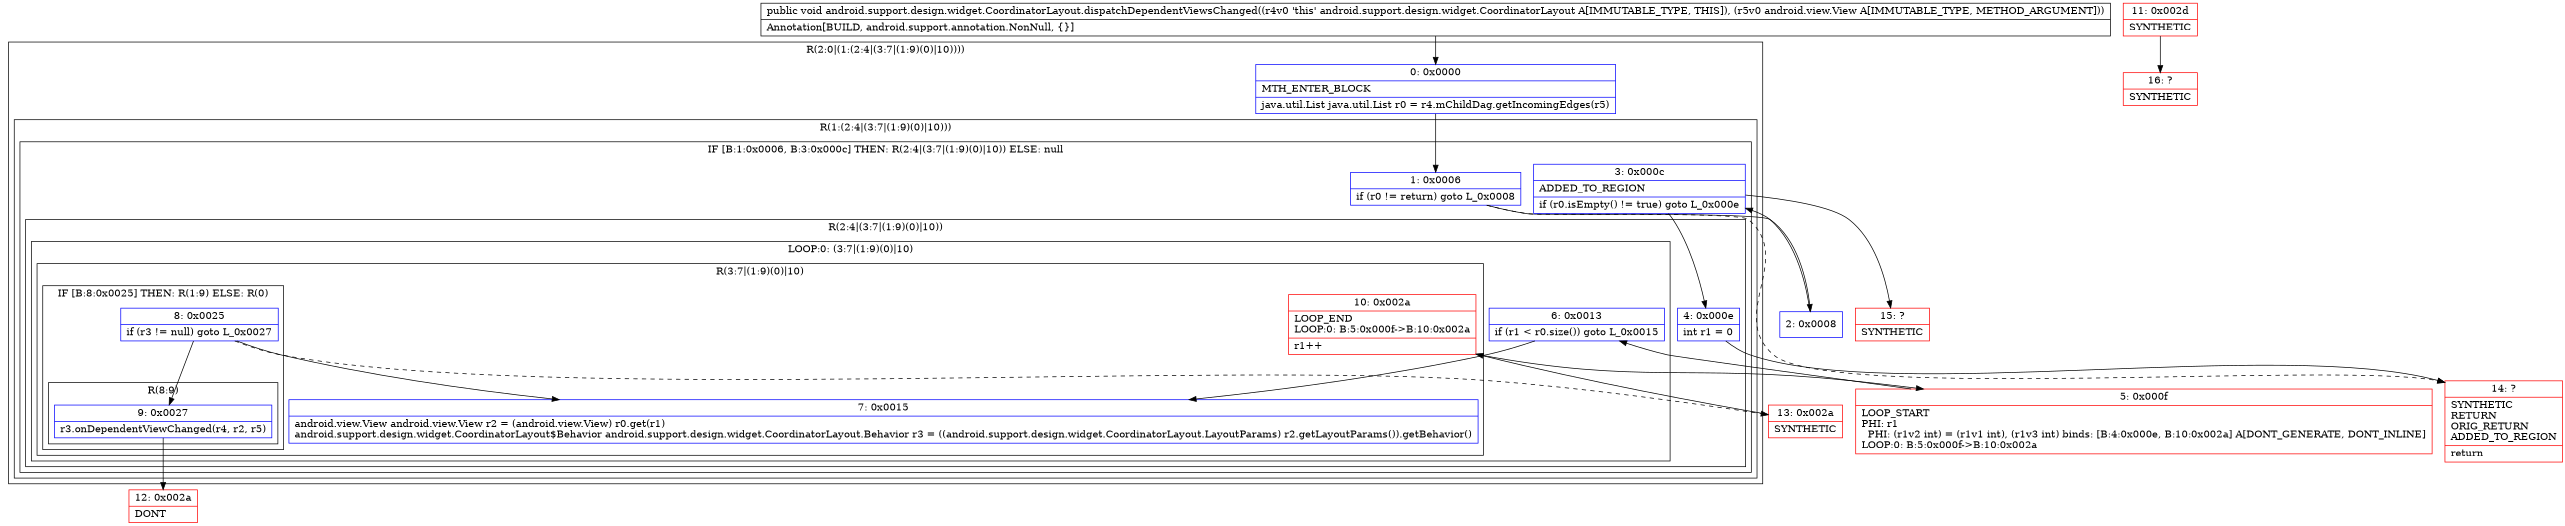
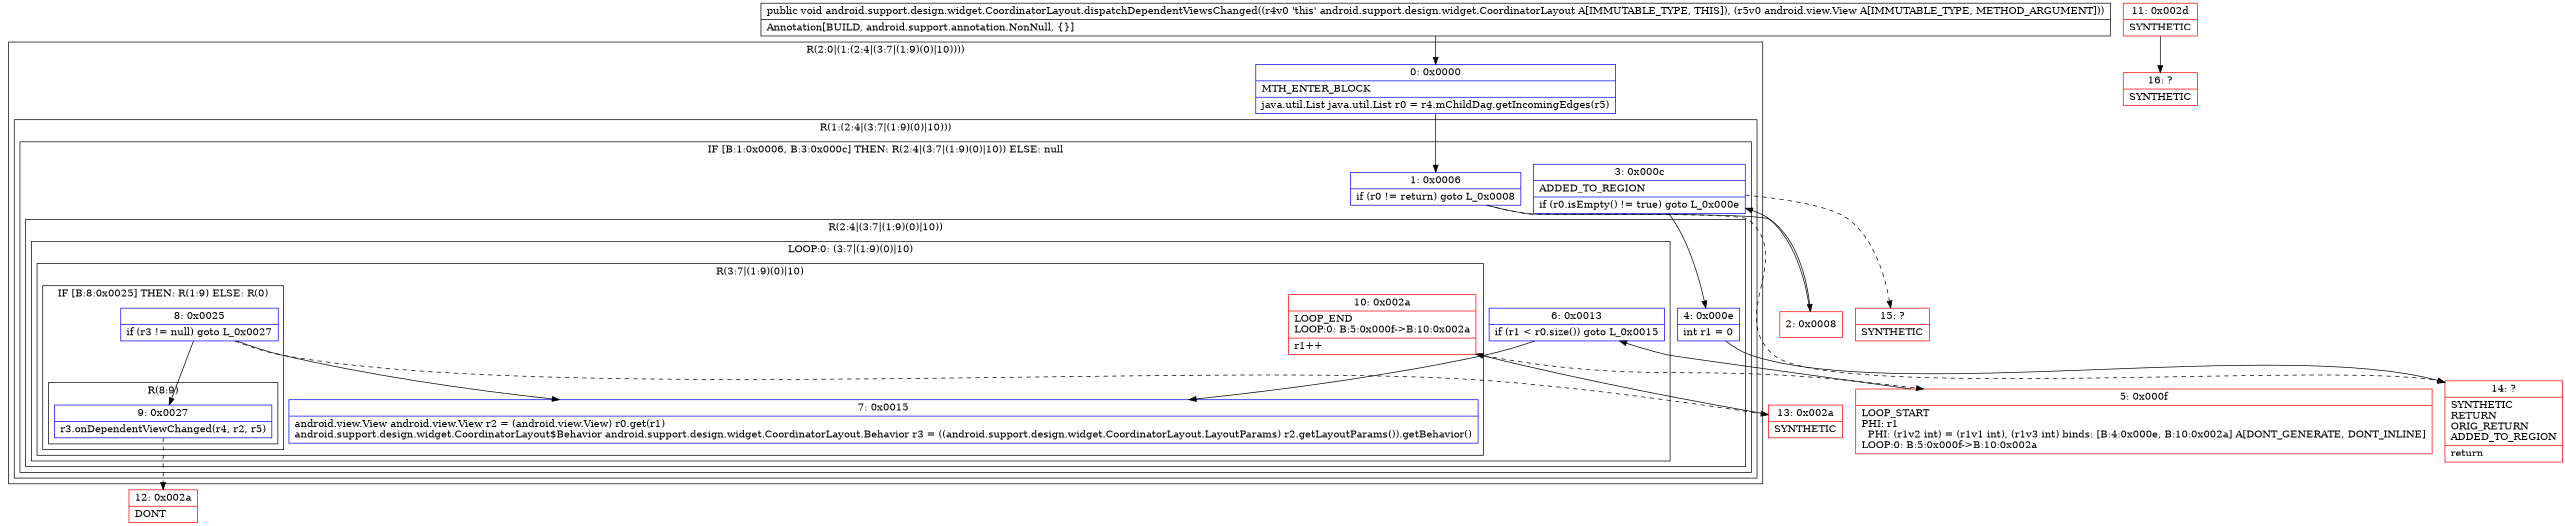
(1843, 216) -> (1843, 216)
(1811, 325) -> (1811, 325)
(1696, 373) -> (1696, 373)
(163, 460) -> (163, 460)
